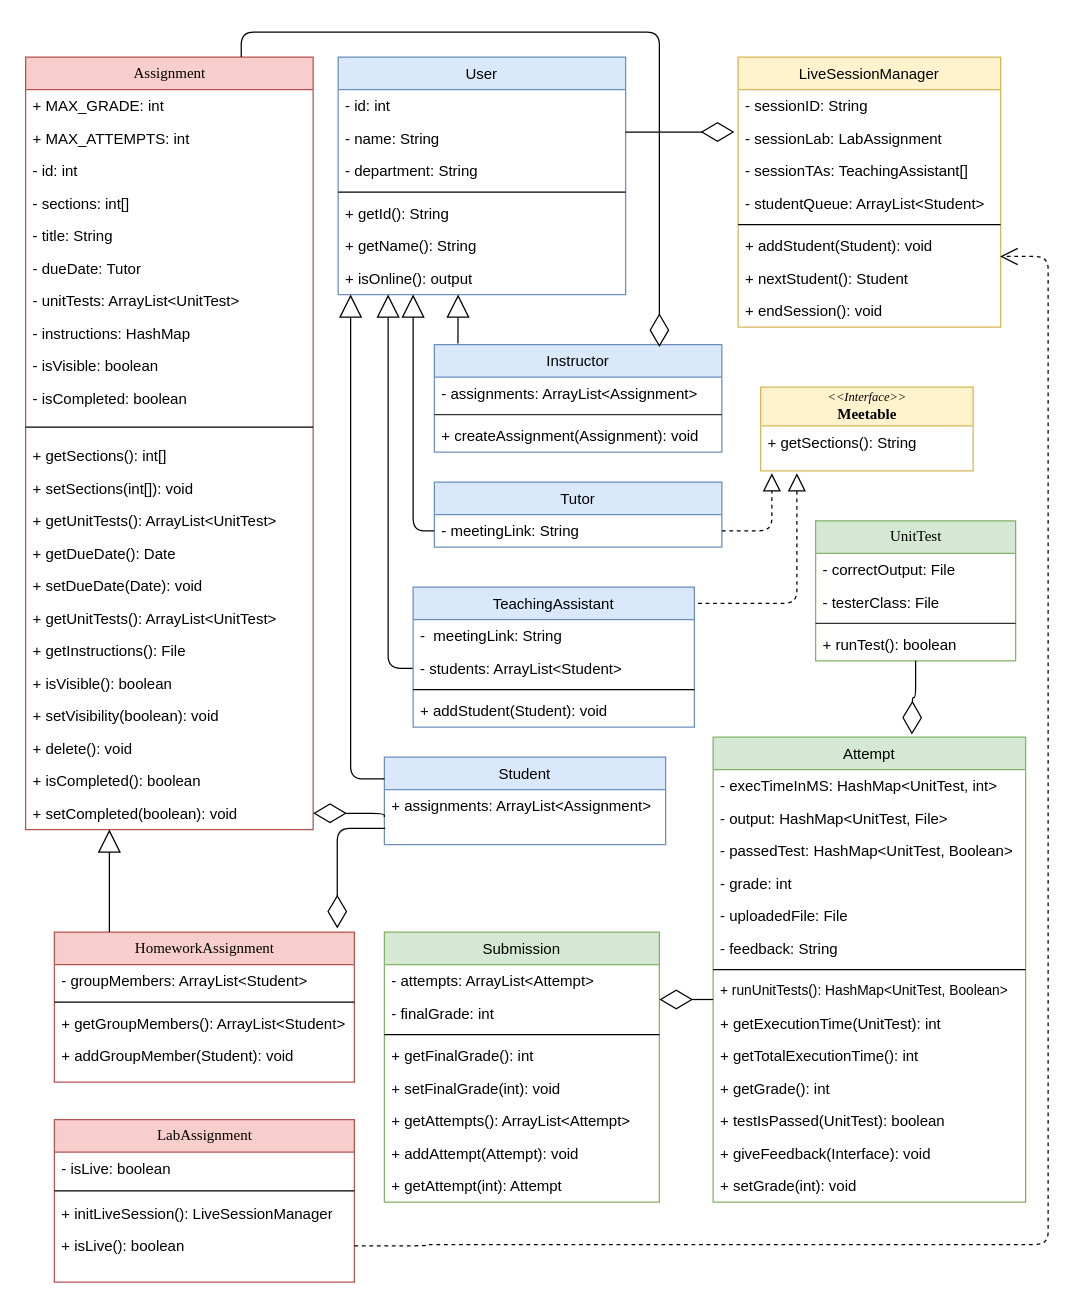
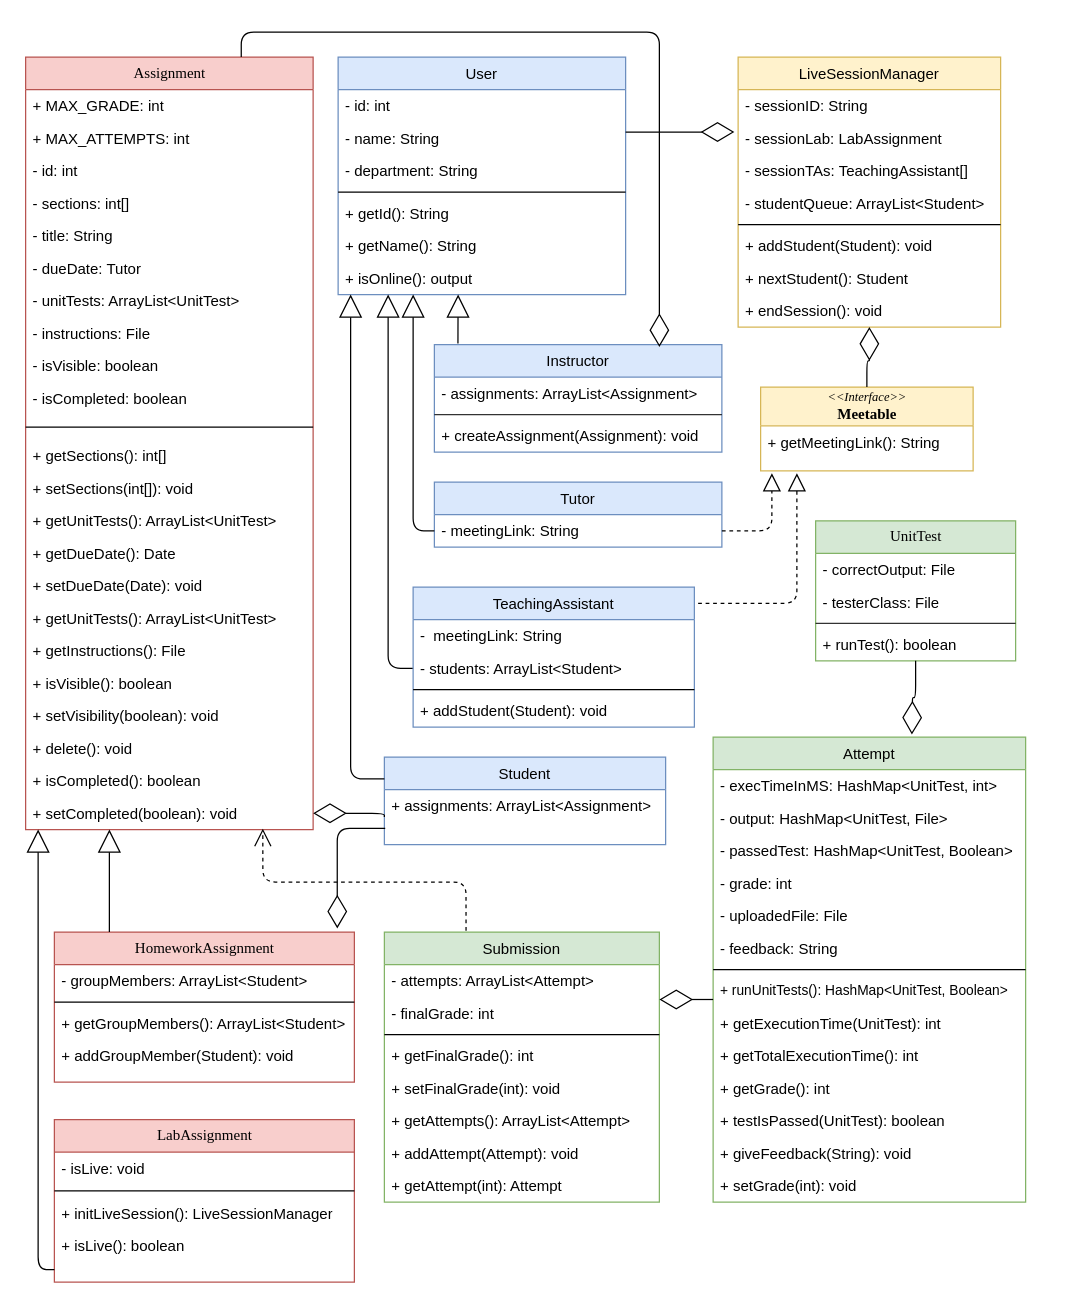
(119, 334) -> (103, 334)
none -> (867, 367)
(854, 443) -> (865, 443)
none -> (363, 882)
none -> (38, 1064)
(1048, 1075) -> none
(840, 1154) -> (826, 1154)
(122, 1170) -> (109, 1170)
